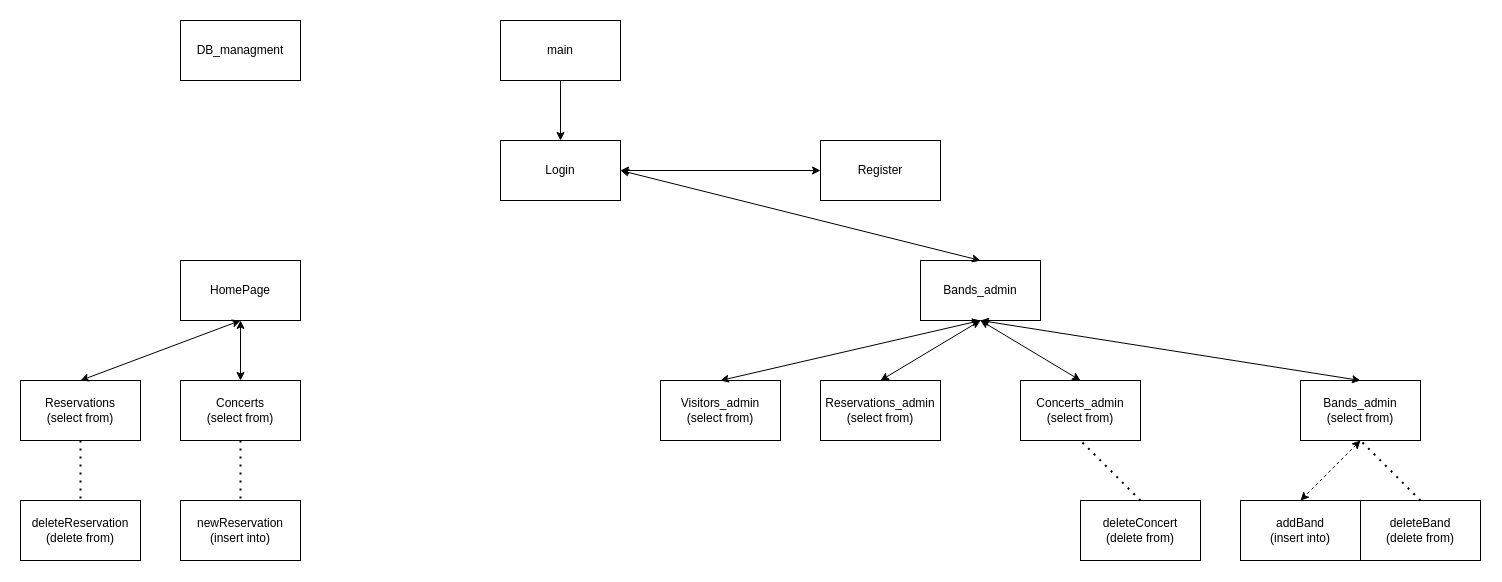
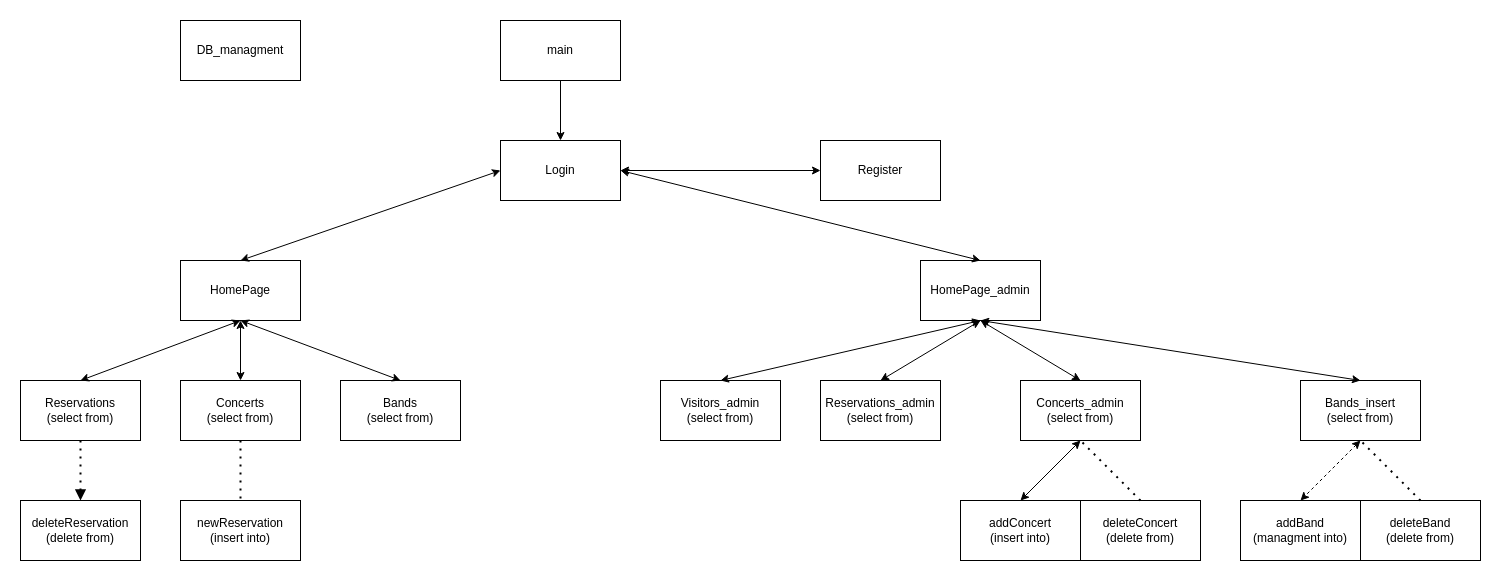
none -> (371, 216)
(981, 291) -> (981, 291)
none -> (321, 351)
none -> (401, 411)
(1361, 411) -> (1361, 411)
none -> (1051, 471)
(81, 494) -> (81, 488)
none -> (1021, 531)
(1301, 531) -> (1301, 531)
